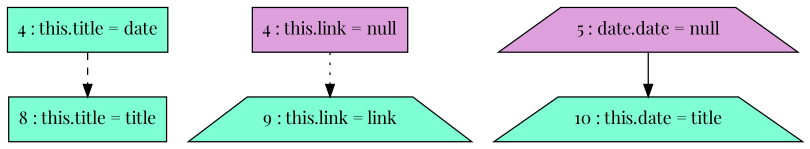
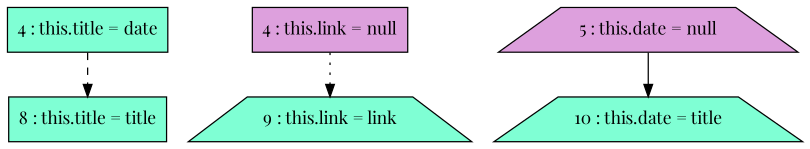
(648, 30) -> (648, 30)
